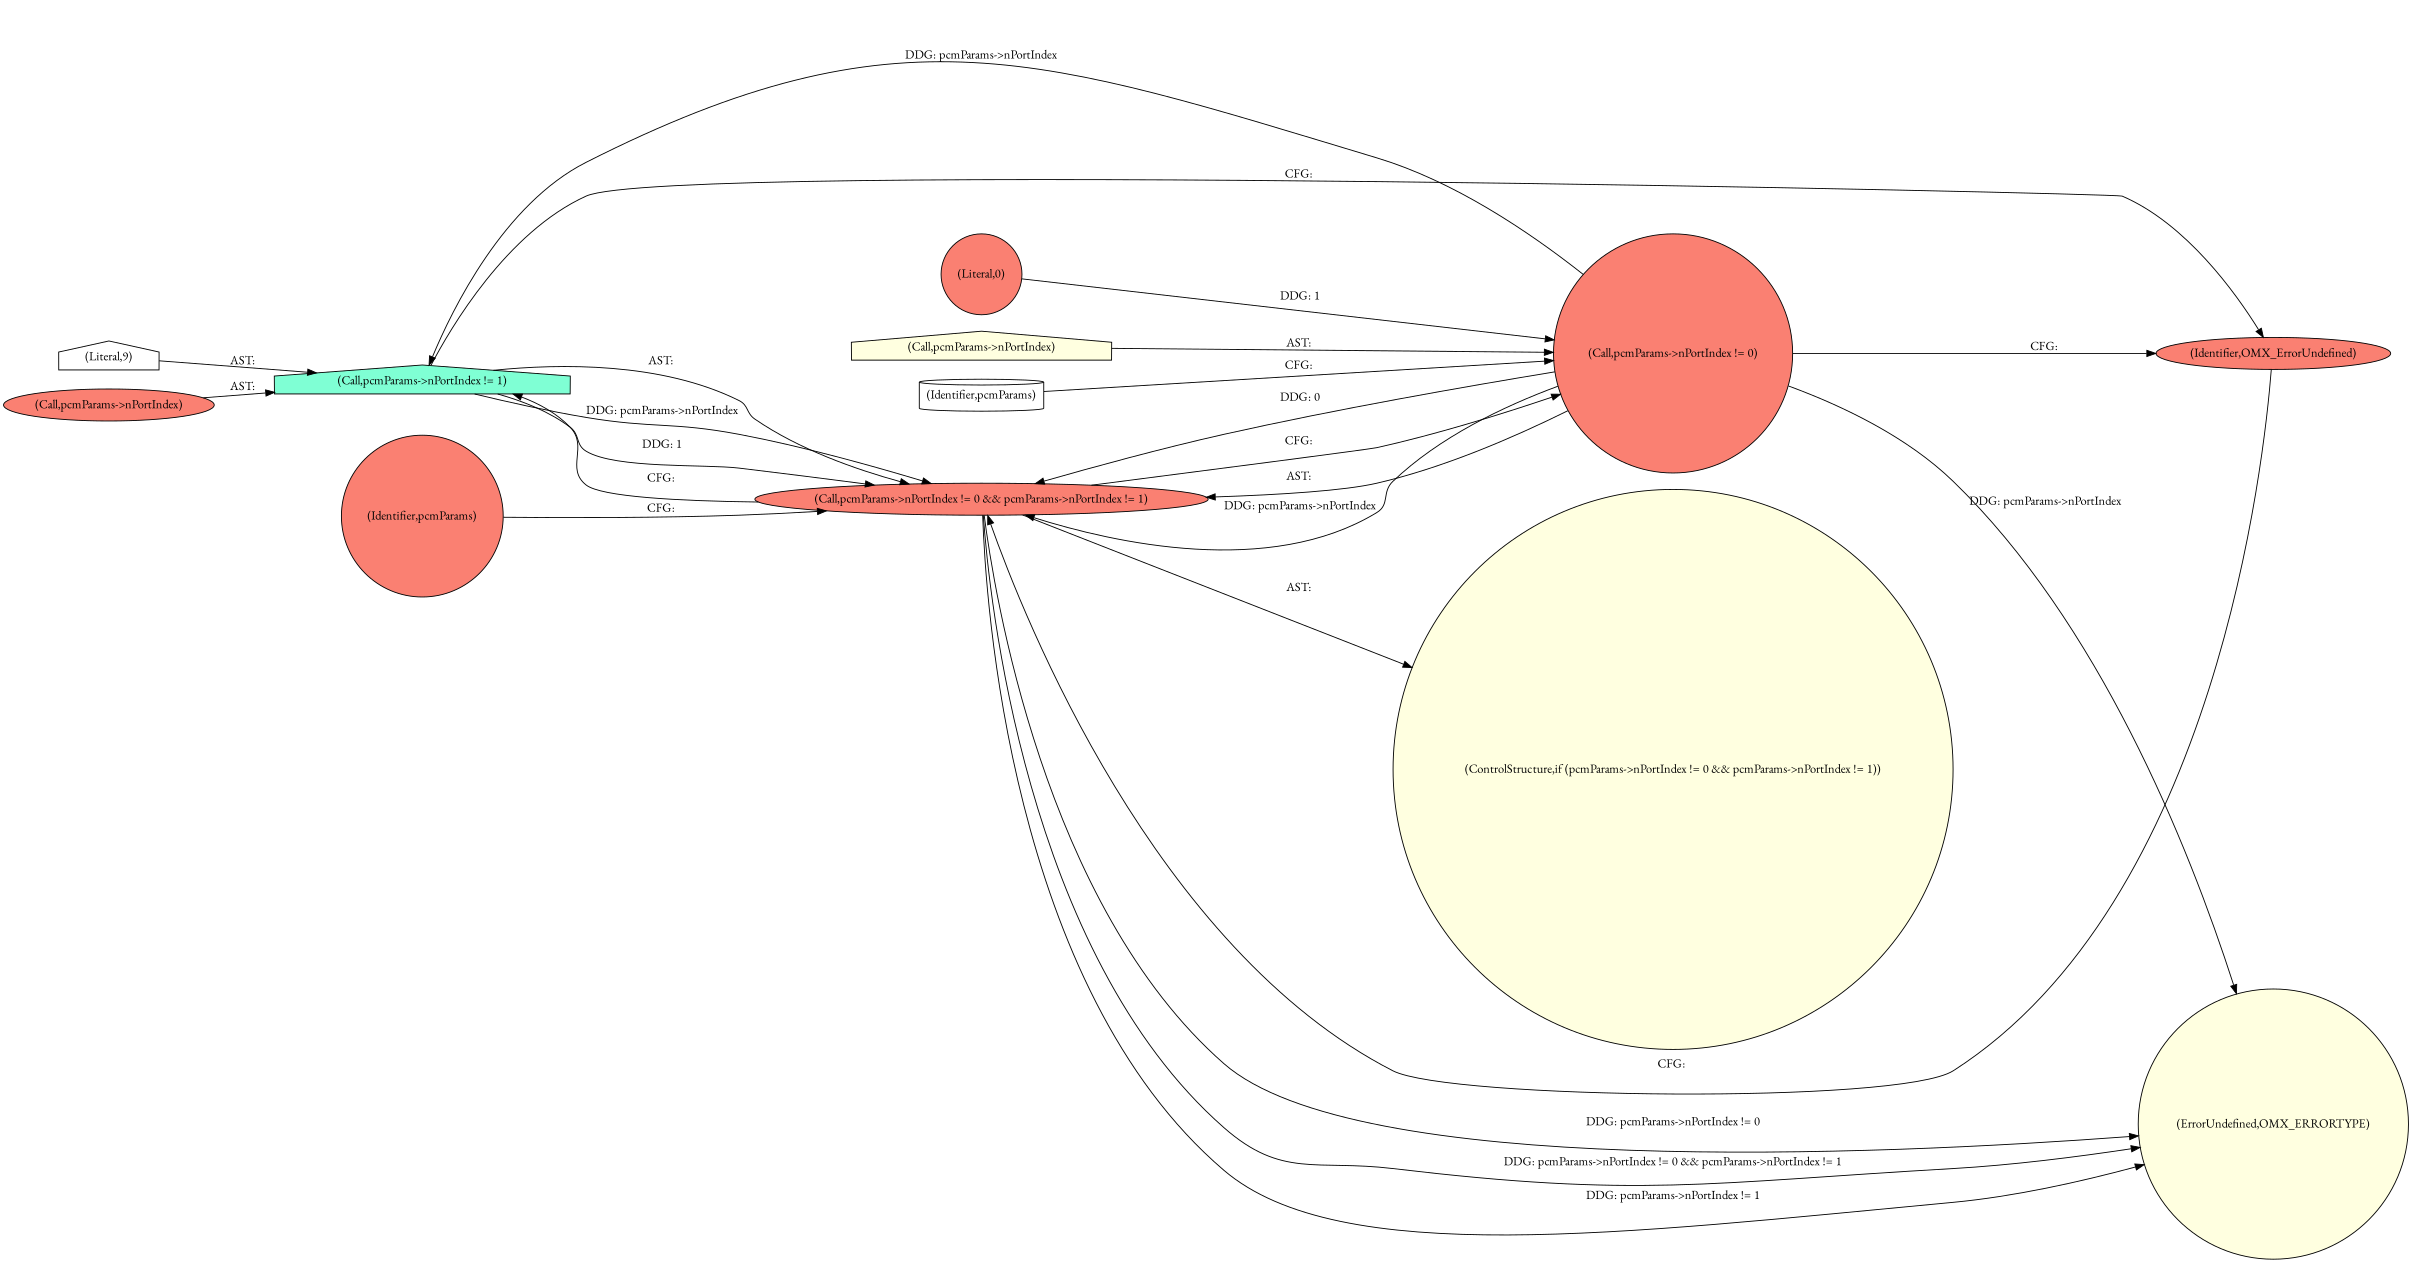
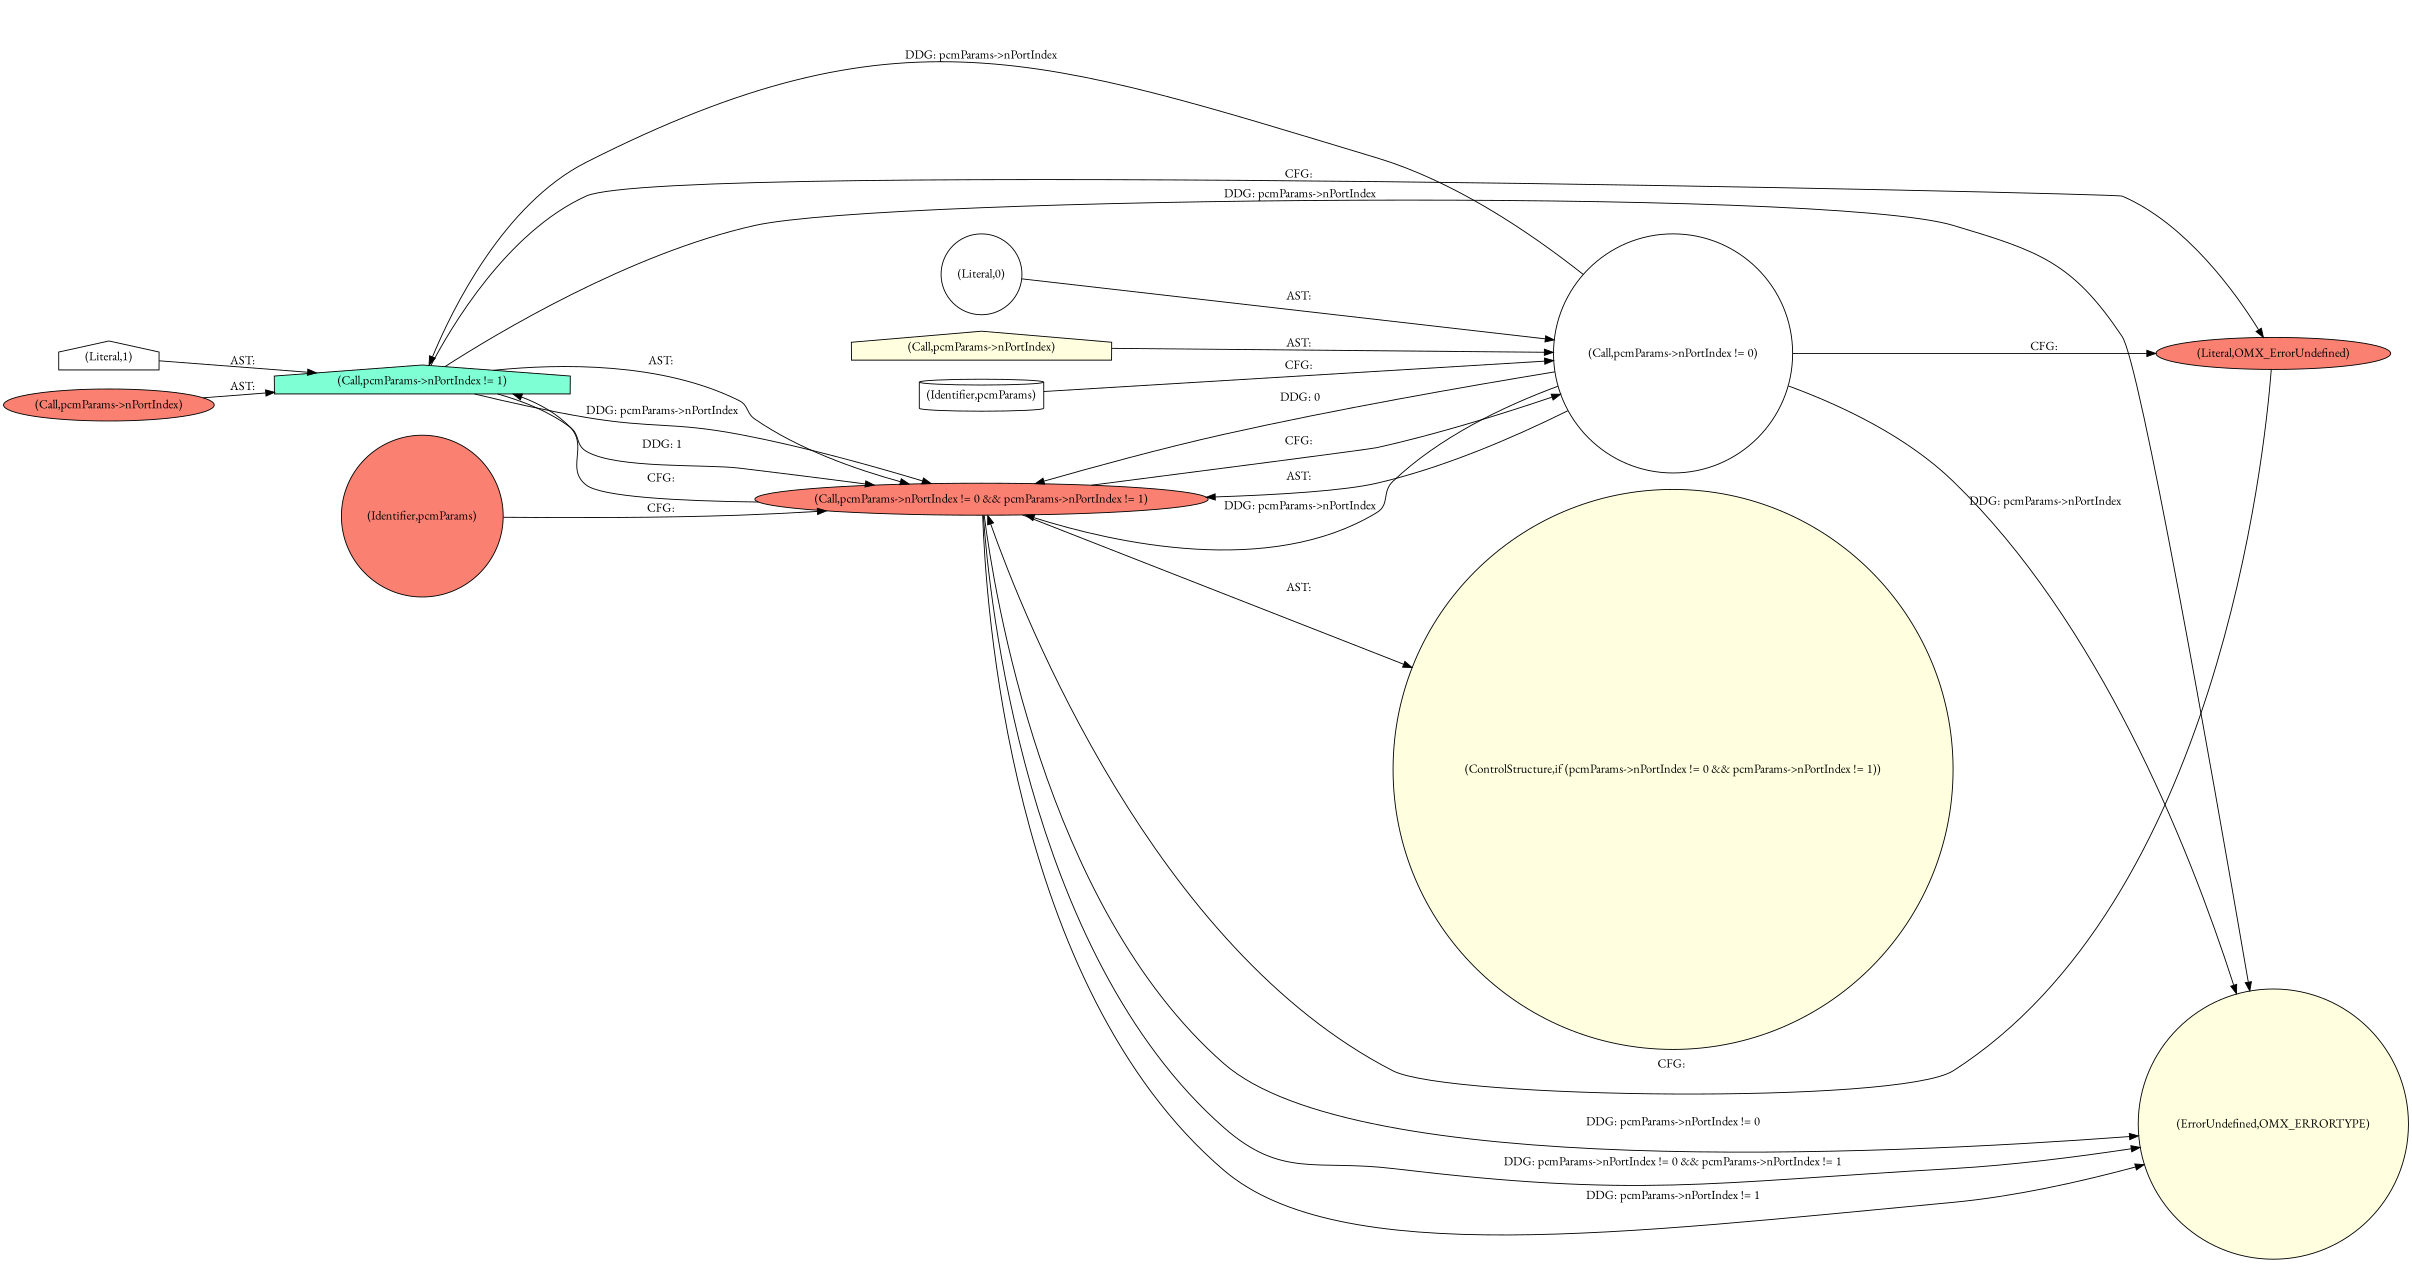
none -> (1616, 203)
(982, 274) -> (982, 274)
(1300, 296) -> (1300, 296)
(1673, 353) -> (1673, 353)
(2273, 353) -> (2273, 353)
(109, 357) -> (109, 357)
